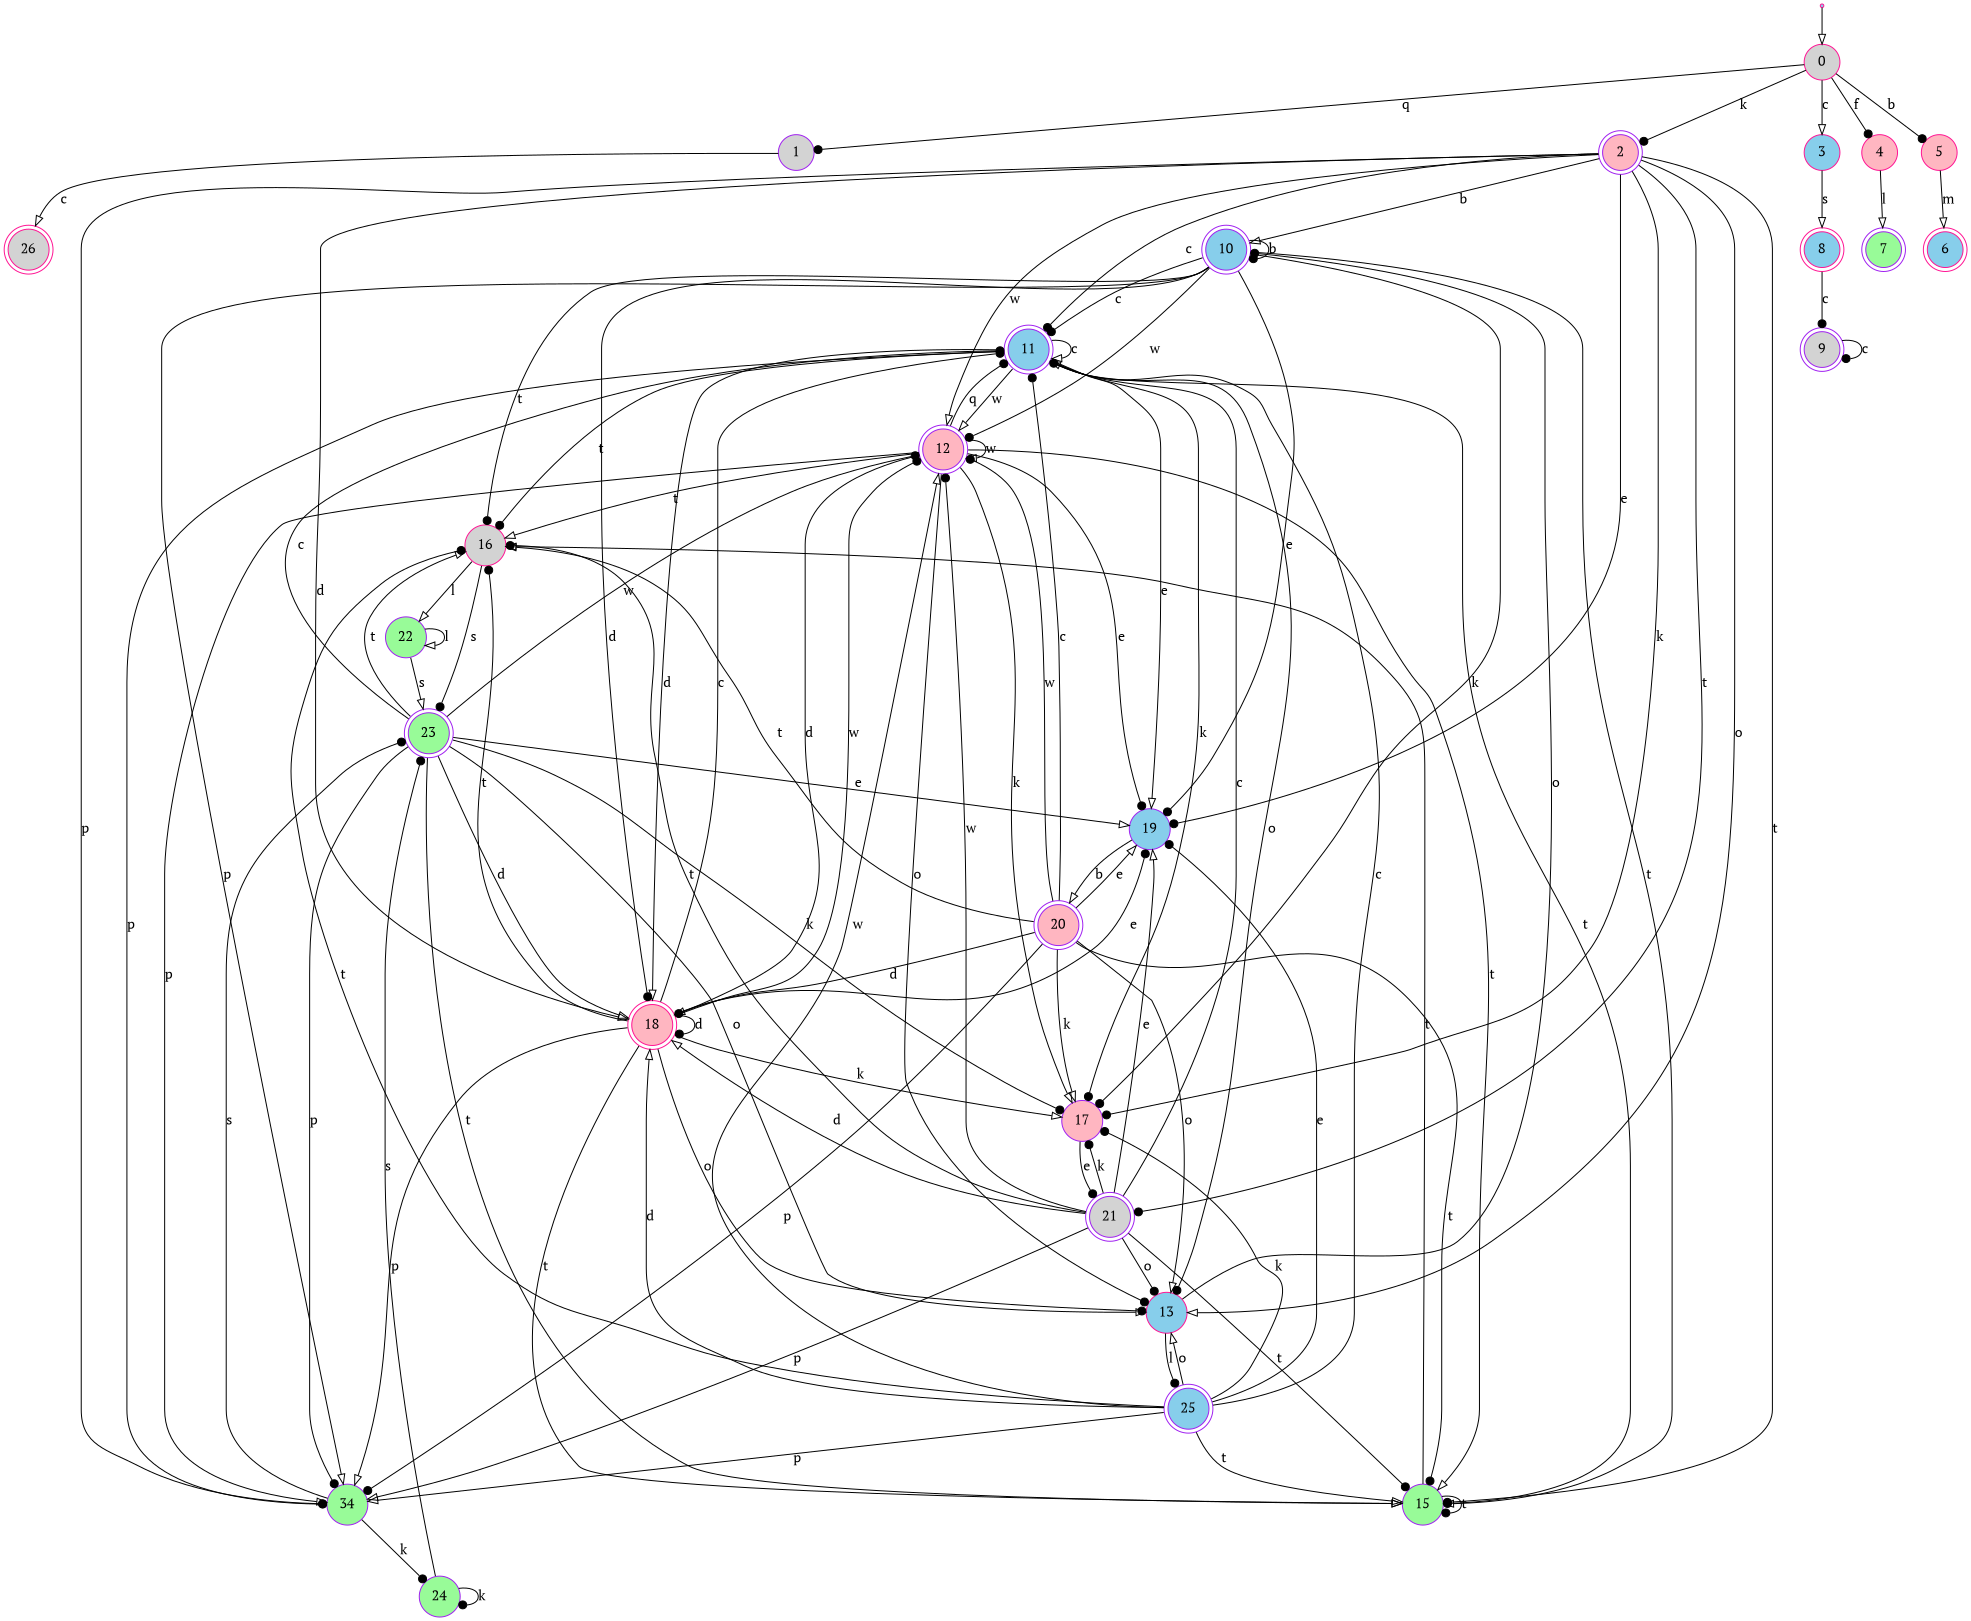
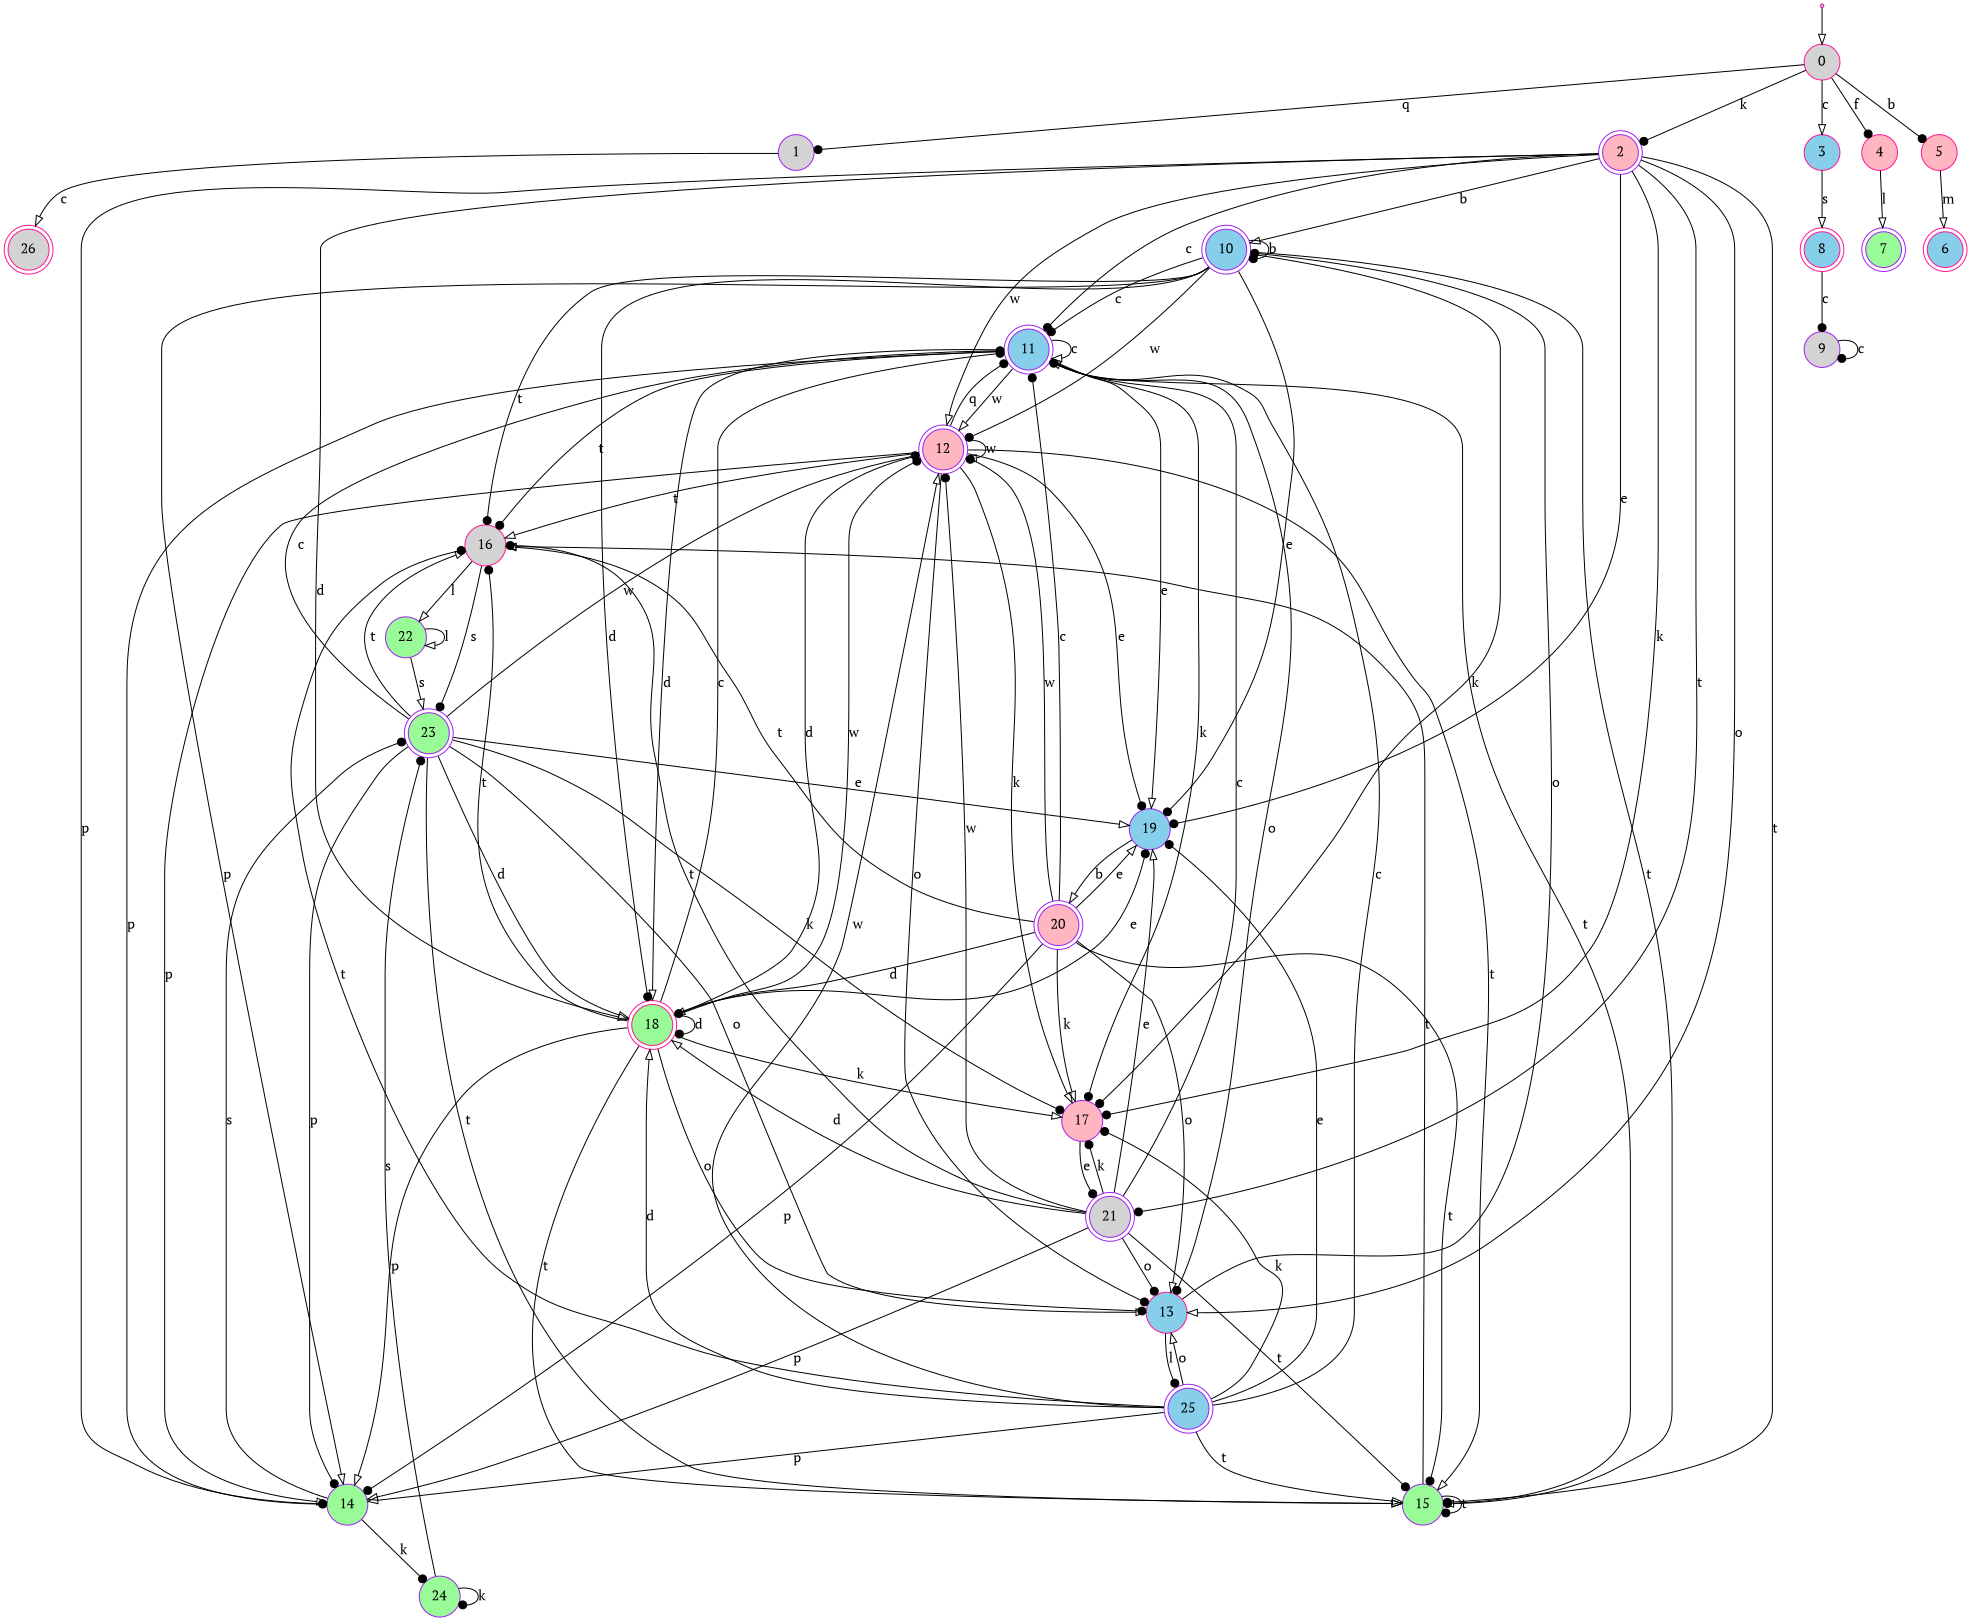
(1822, 349) -> (1822, 349)
(652, 1025) -> (652, 1025)
(347, 1505) -> (347, 1505)
